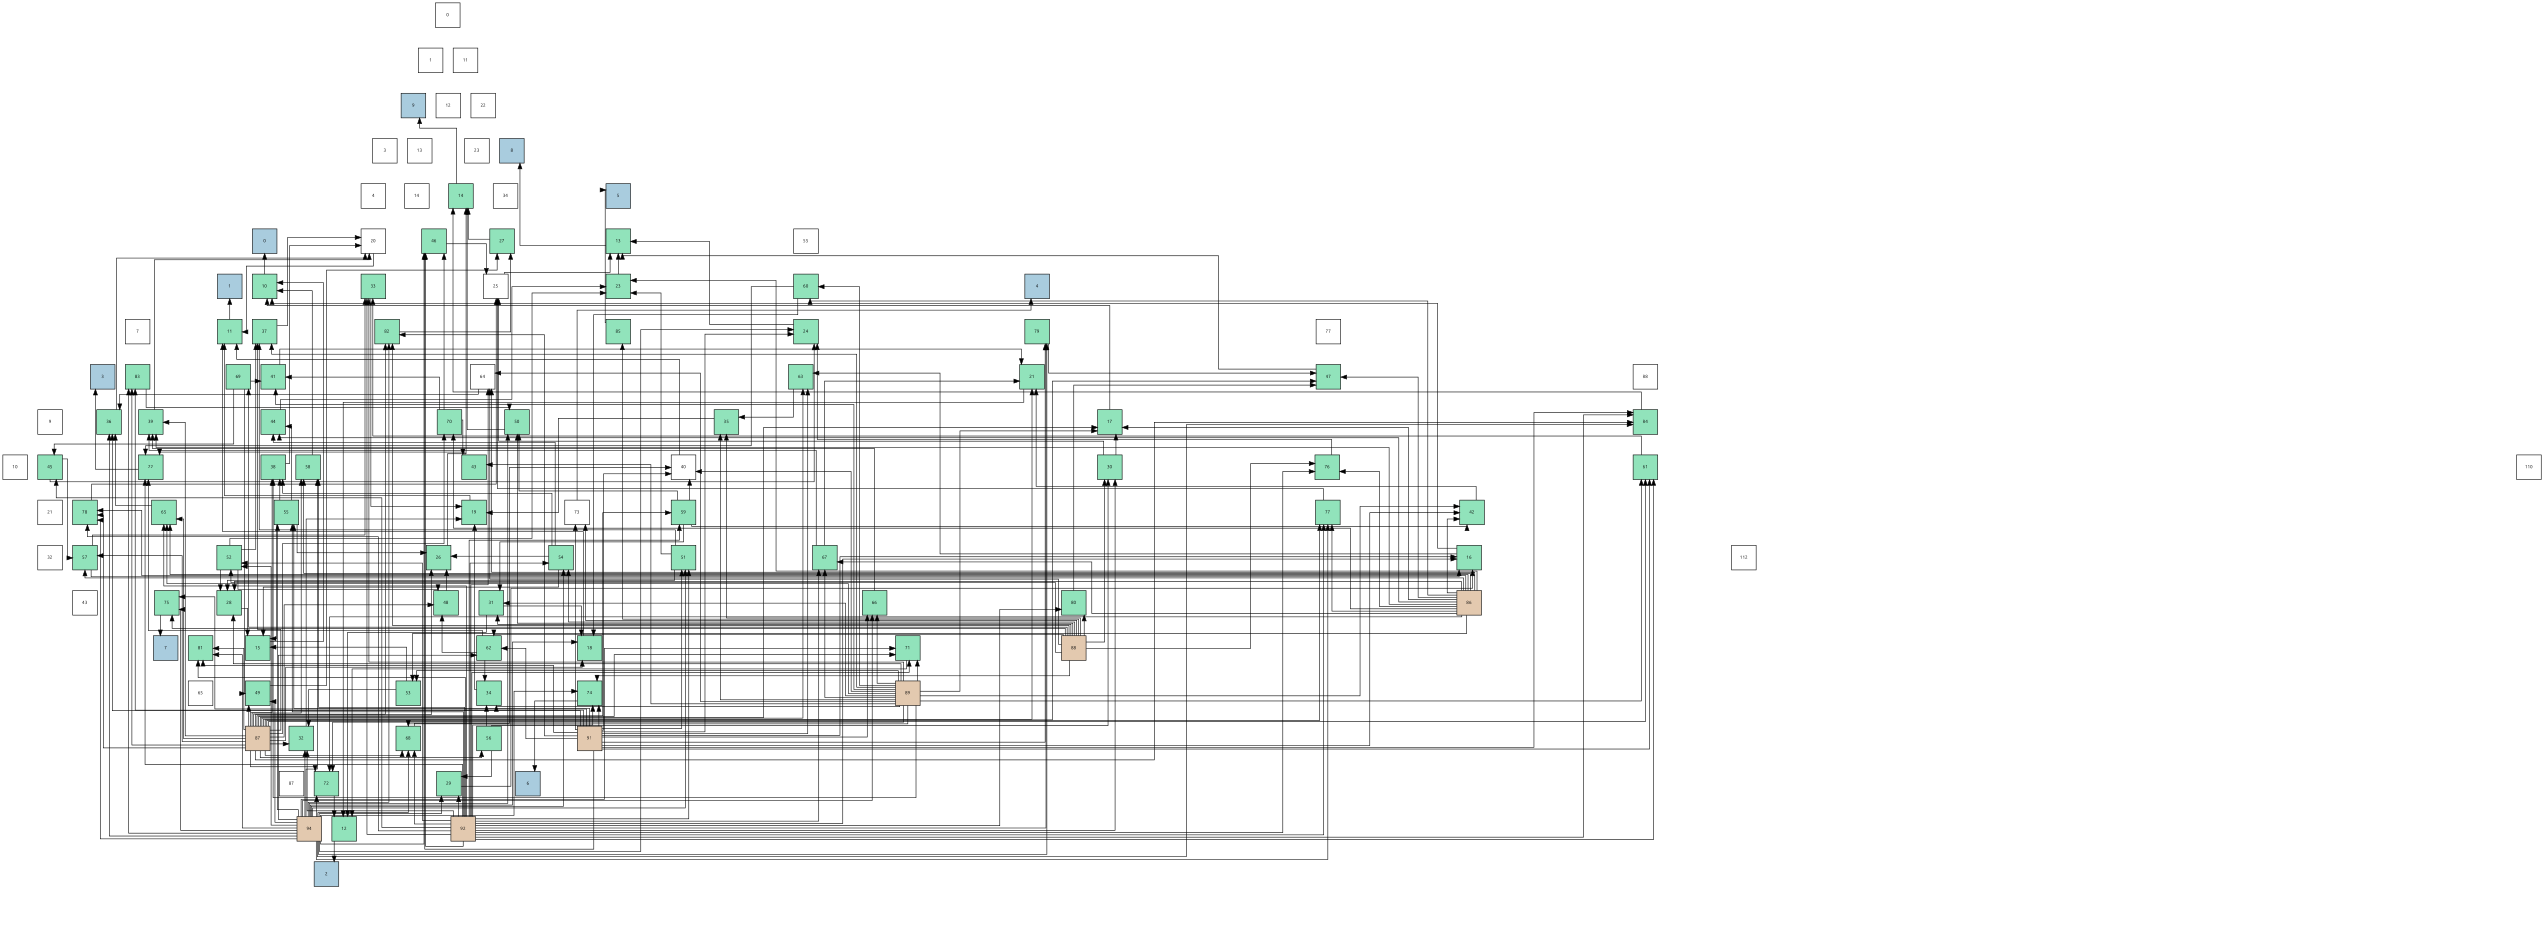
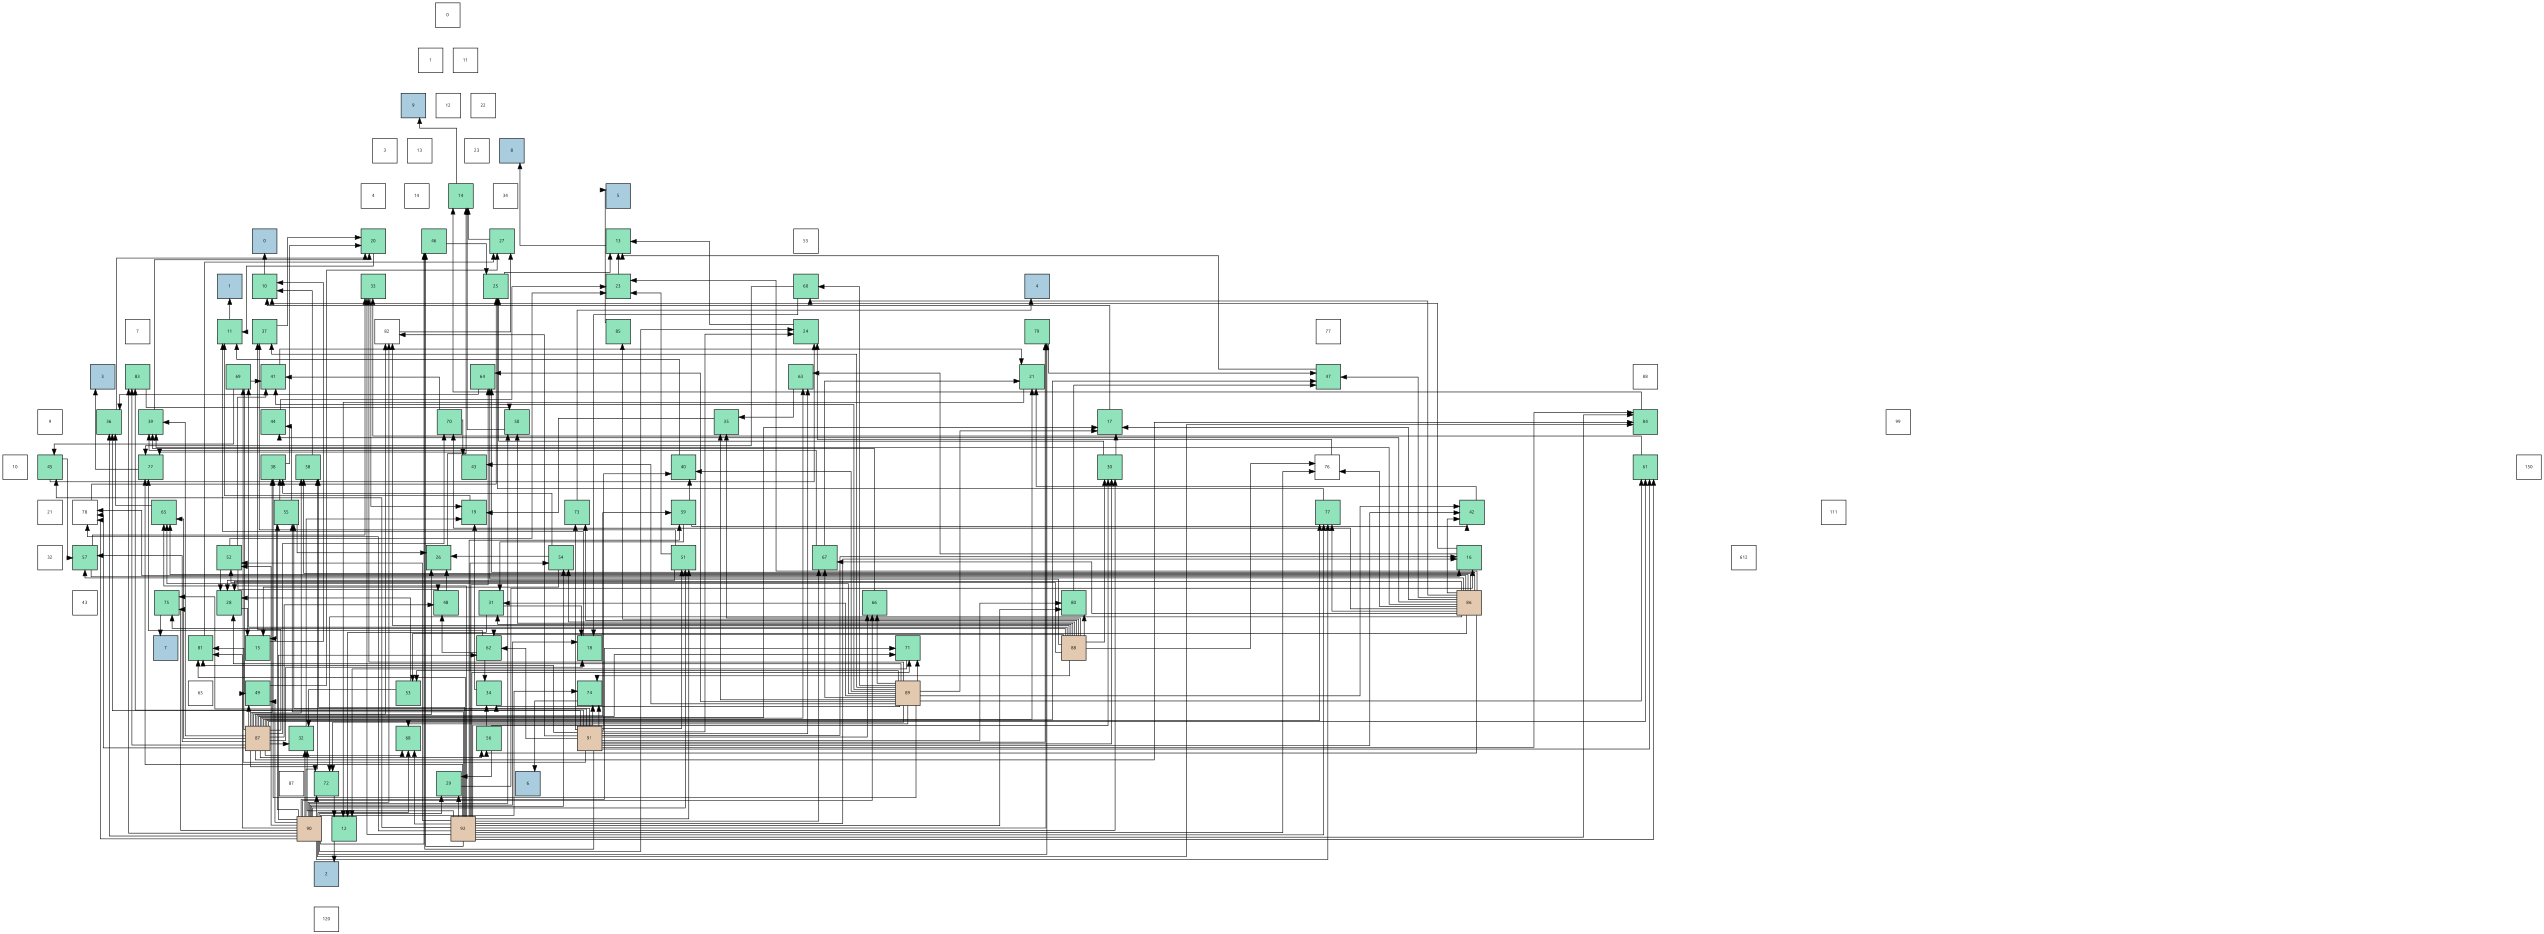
(373, 241) -> (373, 241)
(496, 286) -> (496, 286)
none -> (205, 303)
(444, 323) -> none
(387, 332) -> (387, 332)
(483, 377) -> (483, 377)
none -> (1898, 422)
(474, 442) -> none
(256, 457) -> (238, 456)
(684, 467) -> (684, 467)
(1327, 467) -> (1327, 467)
(2529, 467) -> (2529, 467)
(577, 491) -> none
(85, 512) -> (85, 512)
(577, 512) -> (577, 512)
none -> (1834, 512)
(1744, 558) -> (1744, 558)
(509, 566) -> none
(358, 647) -> (358, 598)
none -> (980, 734)
none -> (1112, 735)
none -> (1078, 753)
none -> (243, 755)
(309, 829) -> (309, 829)
none -> (326, 919)
